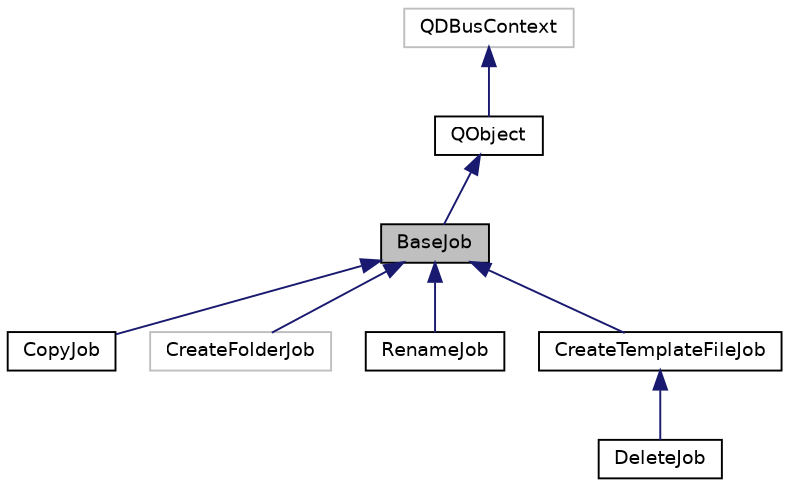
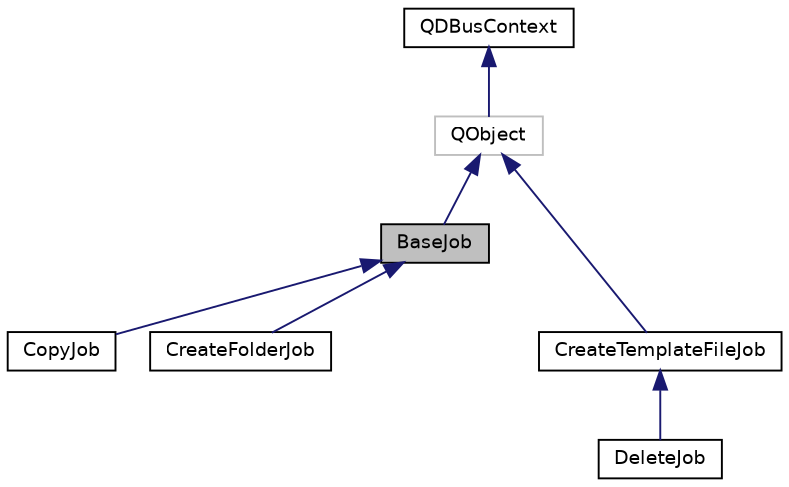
(489, 28) -> (489, 28)
(489, 136) -> (489, 136)
(557, 302) -> (581, 251)
(241, 351) -> (241, 351)
(435, 351) -> none
